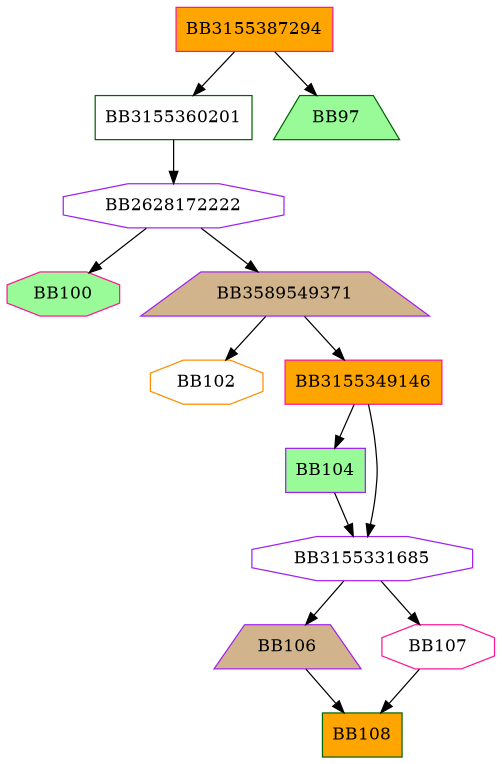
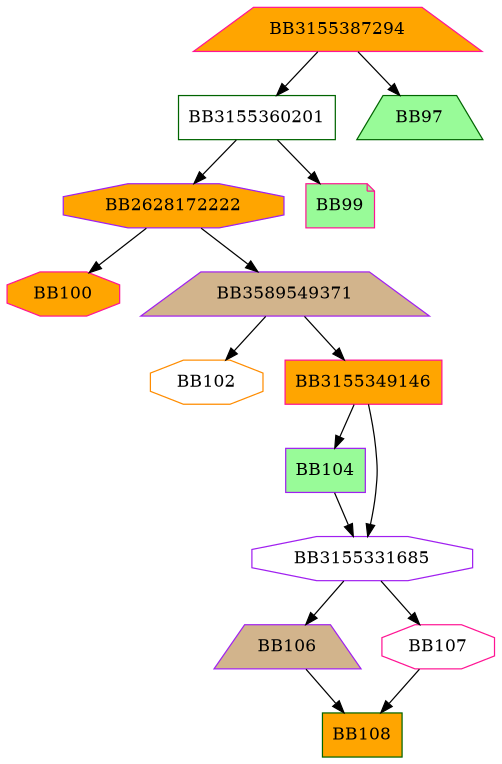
(254, 29) -> (338, 29)
(174, 206) -> (174, 206)
none -> (340, 206)
(63, 294) -> (63, 294)
